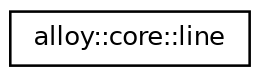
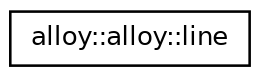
(130, 39) -> (130, 39)
